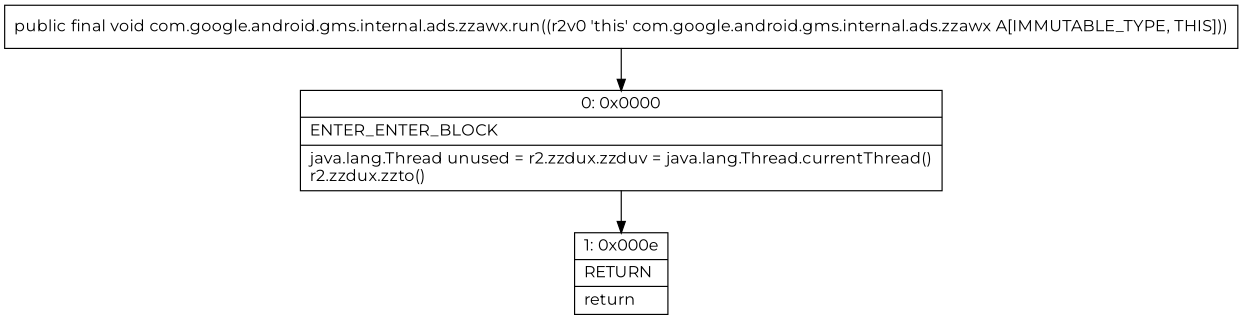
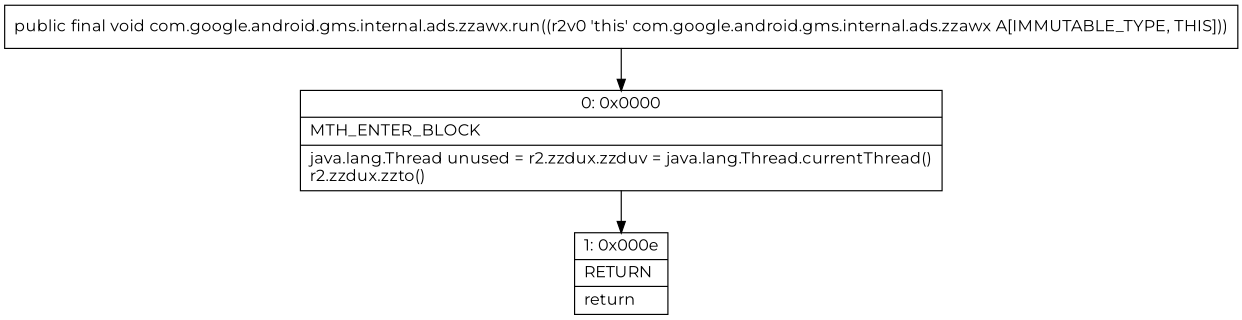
(404, 131) -> (396, 131)
